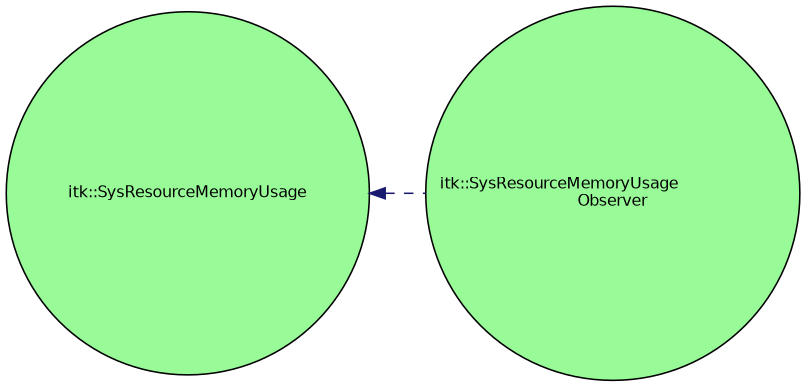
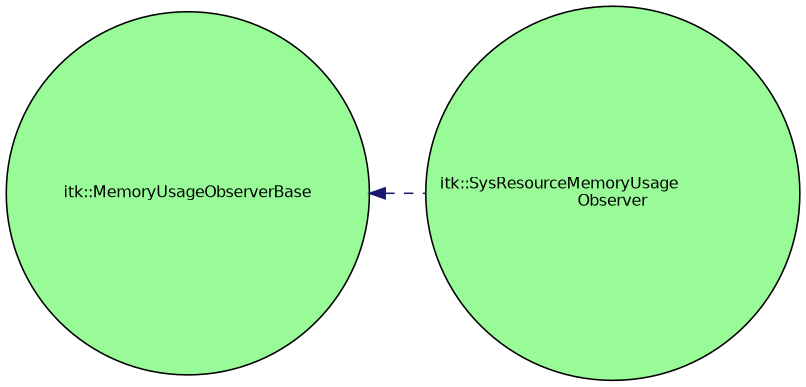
(188, 193) -> (188, 193)
